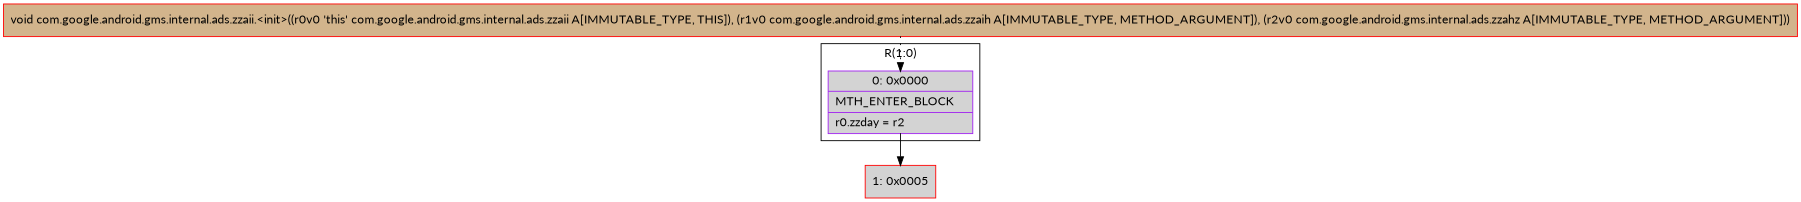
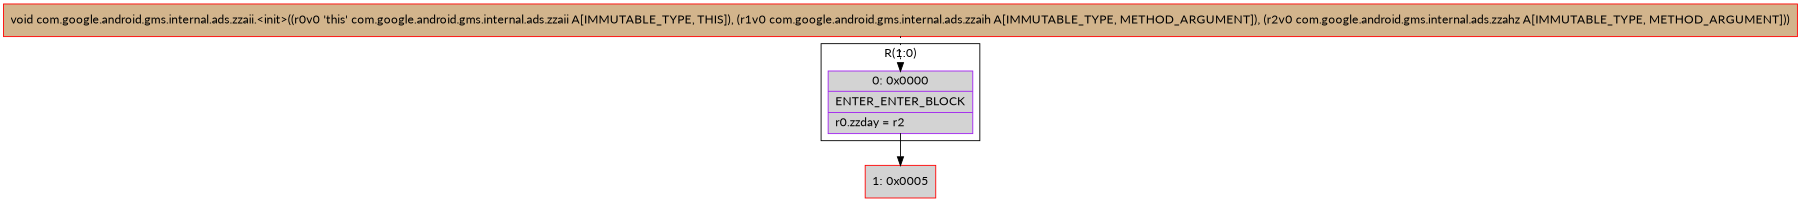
(895, 101) -> (900, 101)
